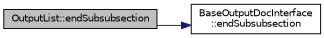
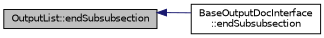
(169, 25) -> (179, 13)
